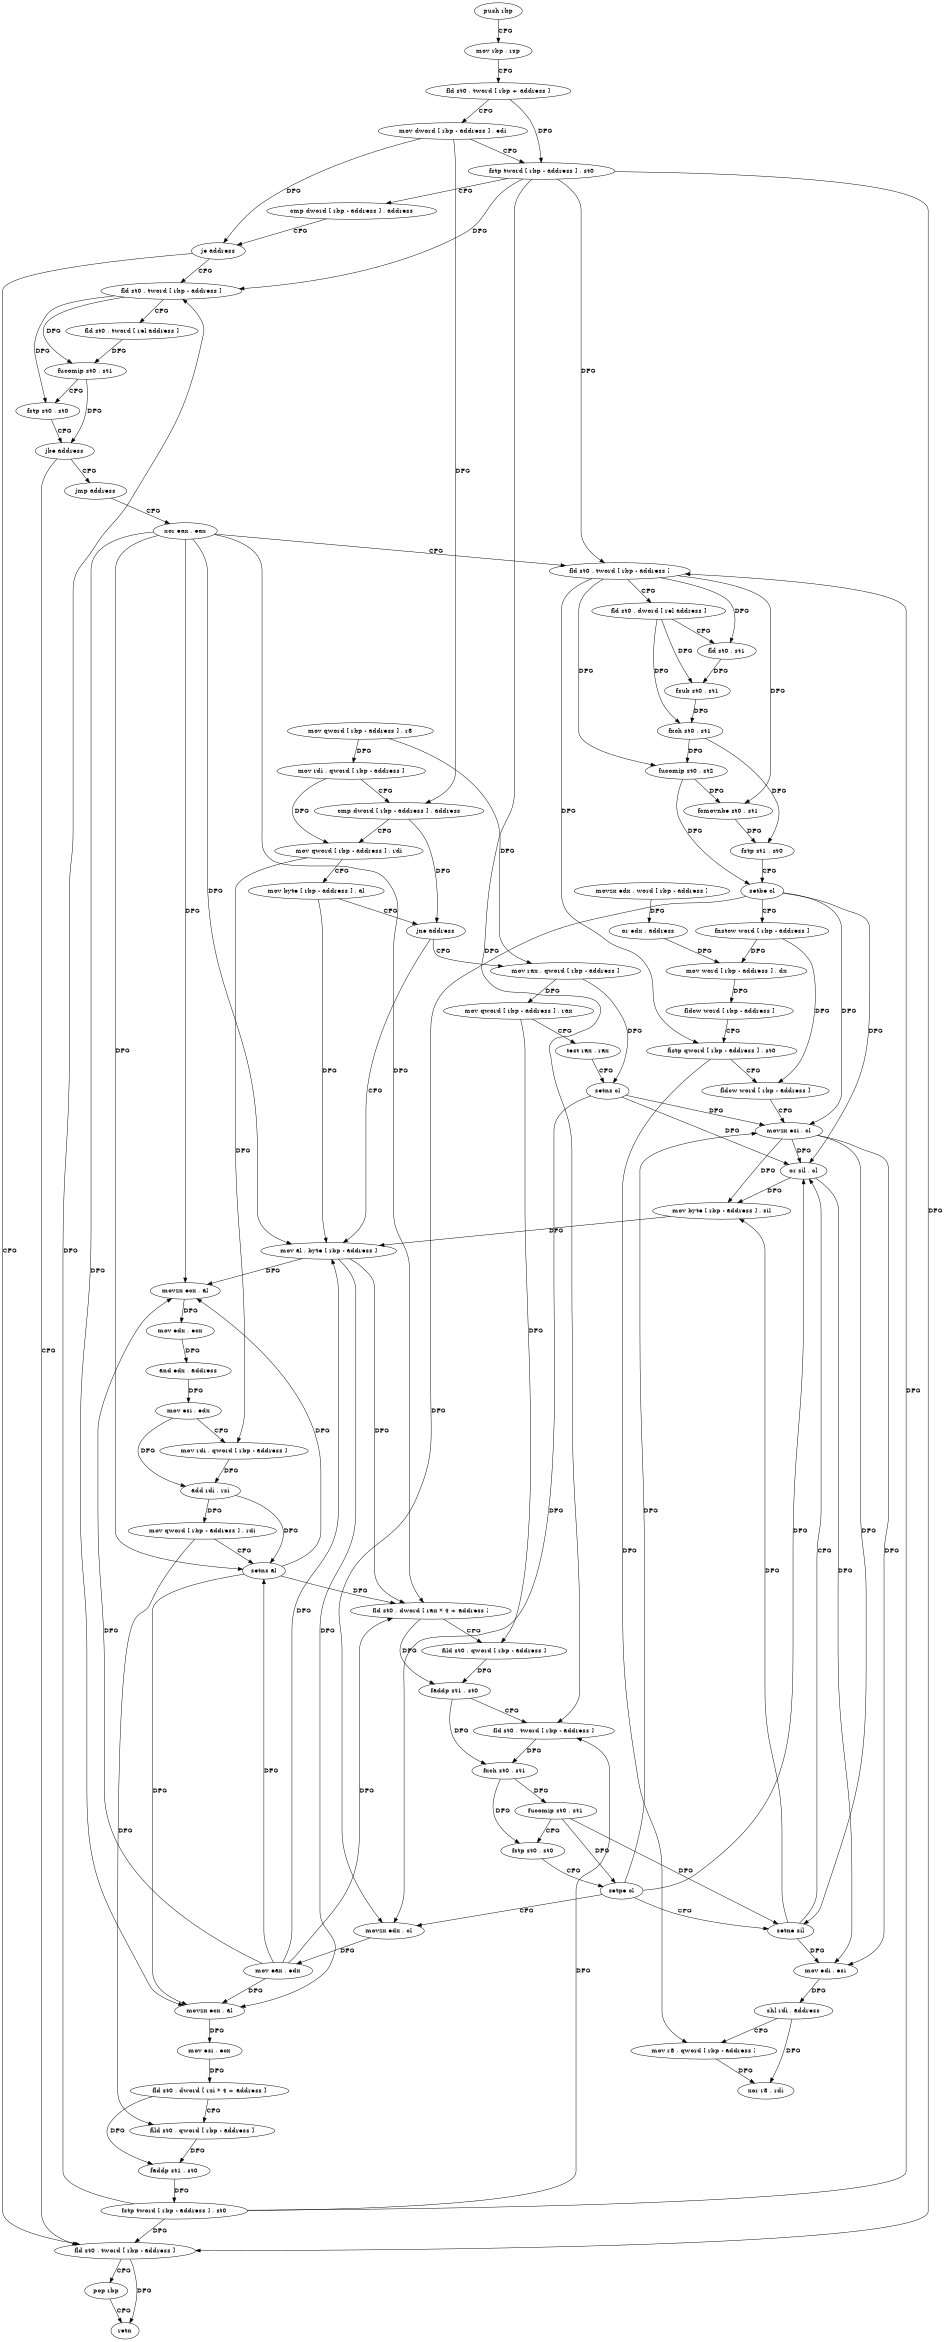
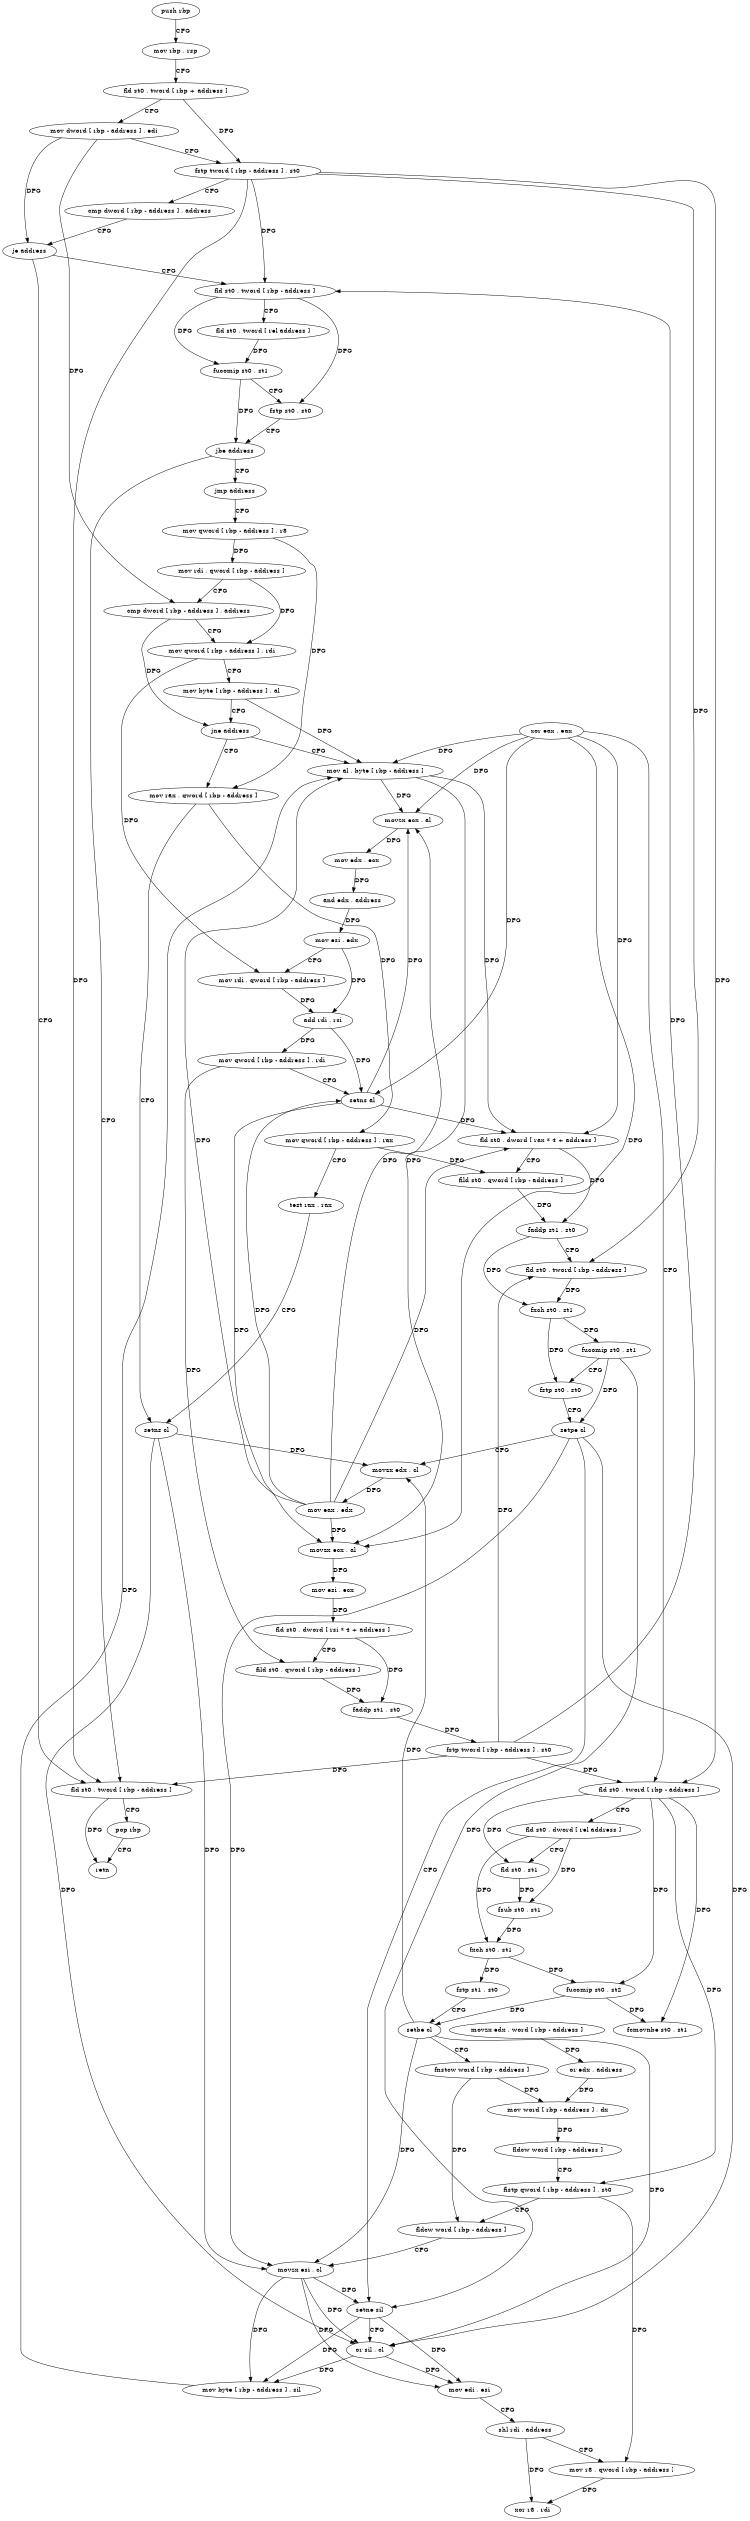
(138, 510) -> (235, 509)
(744, 829) -> none
(635, 1031) -> (148, 1101)
(819, 1991) -> (508, 2410)
